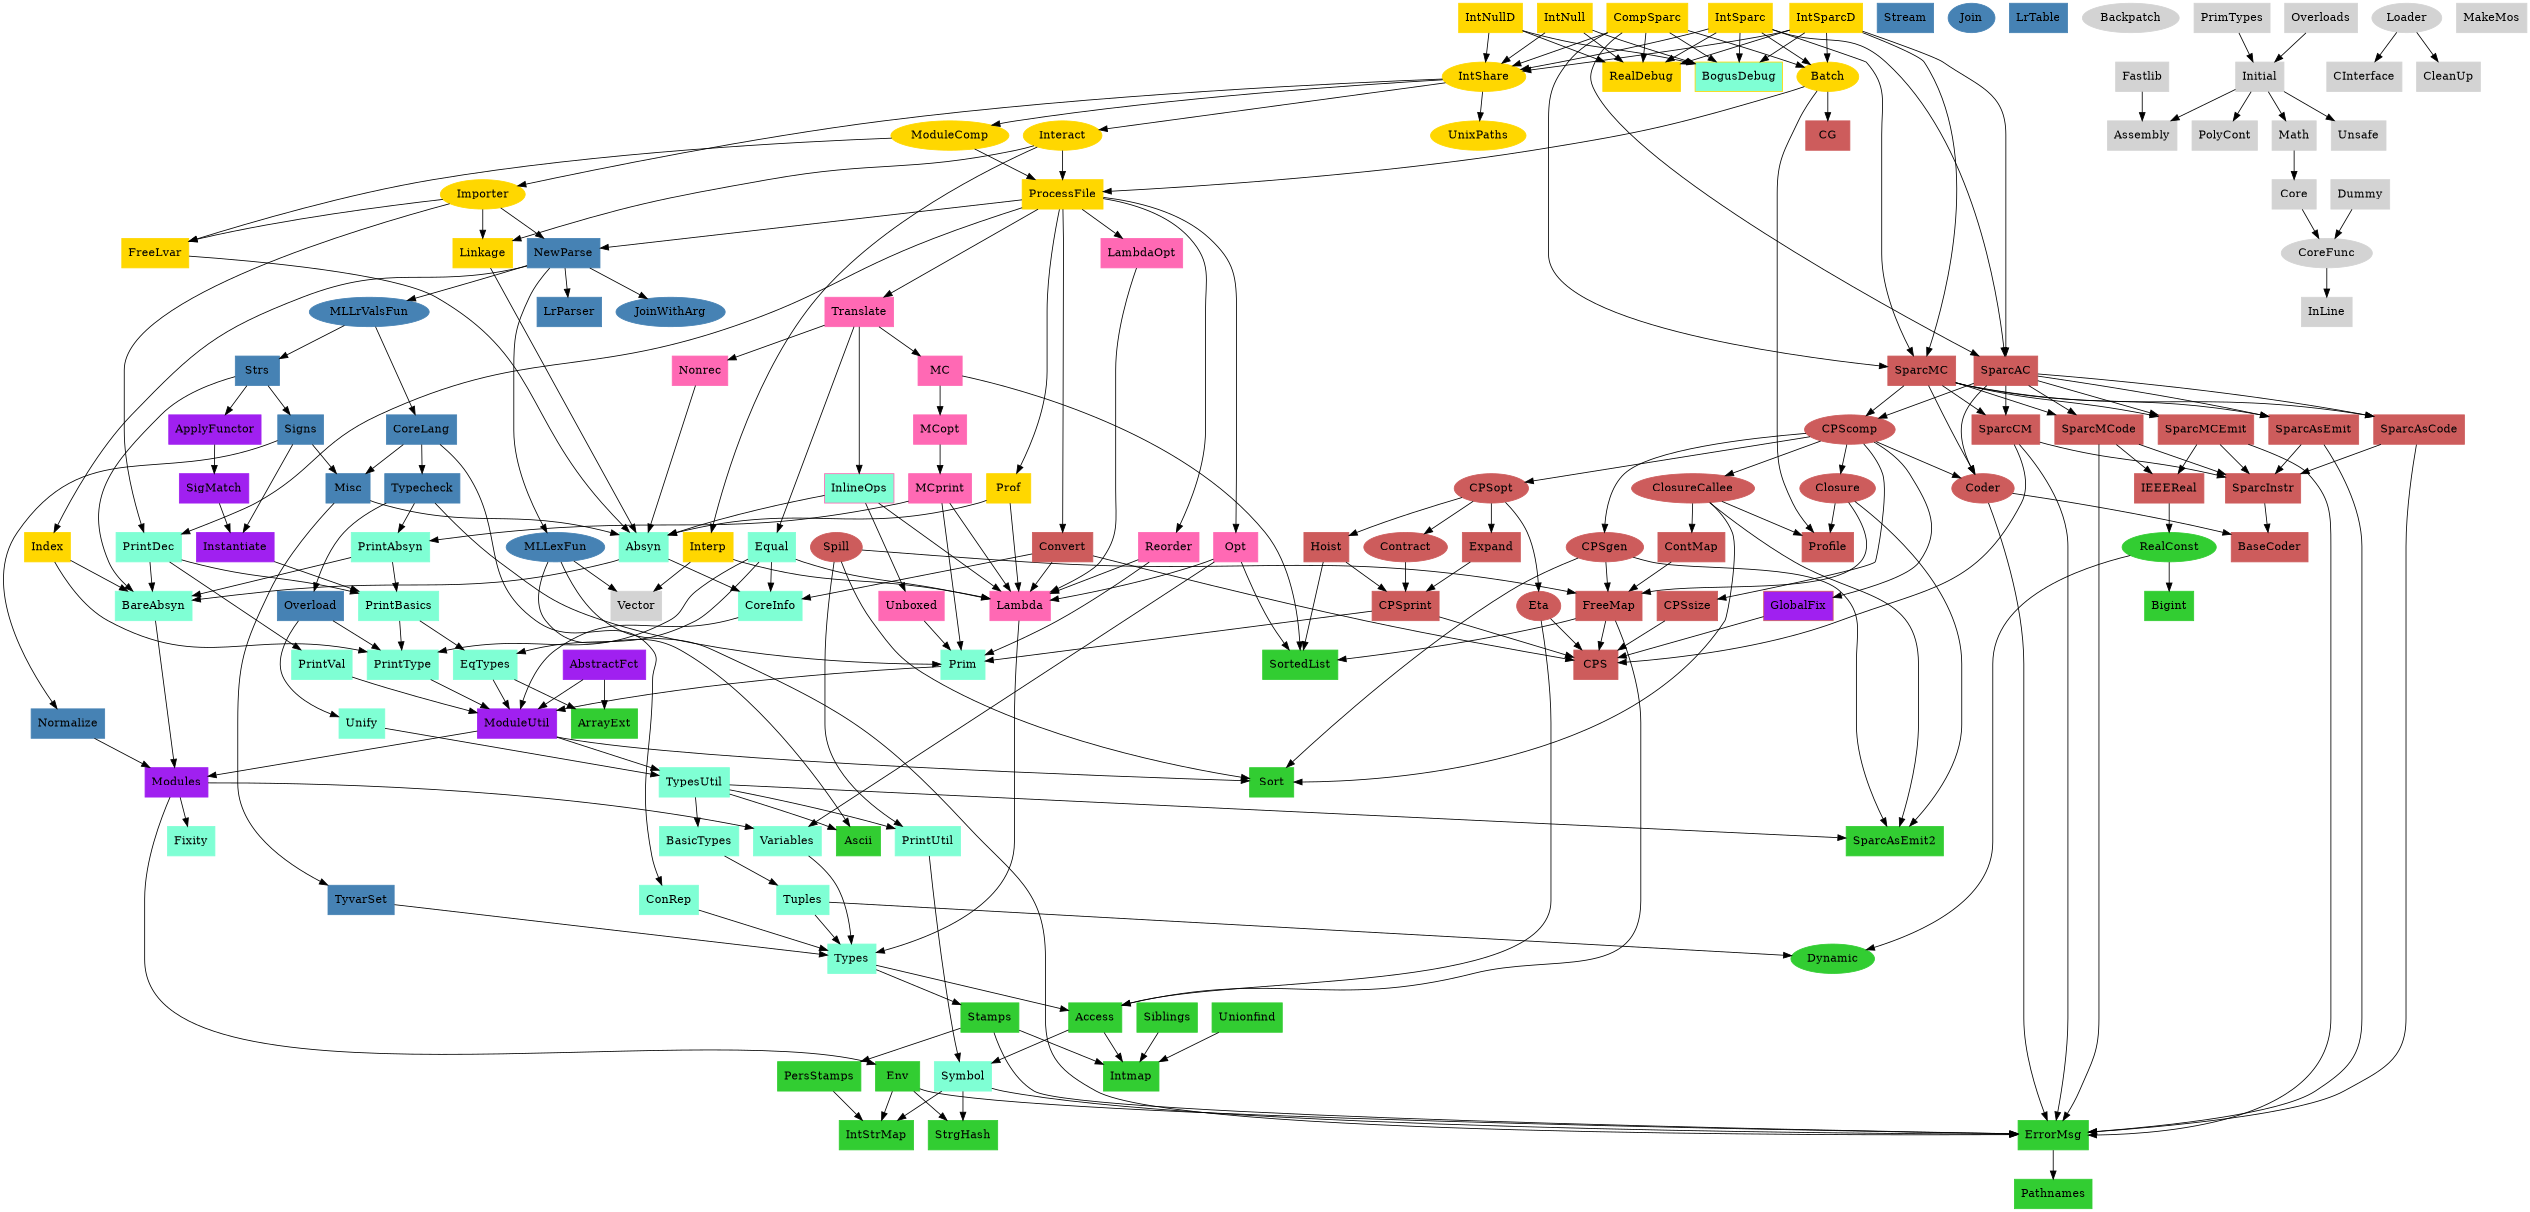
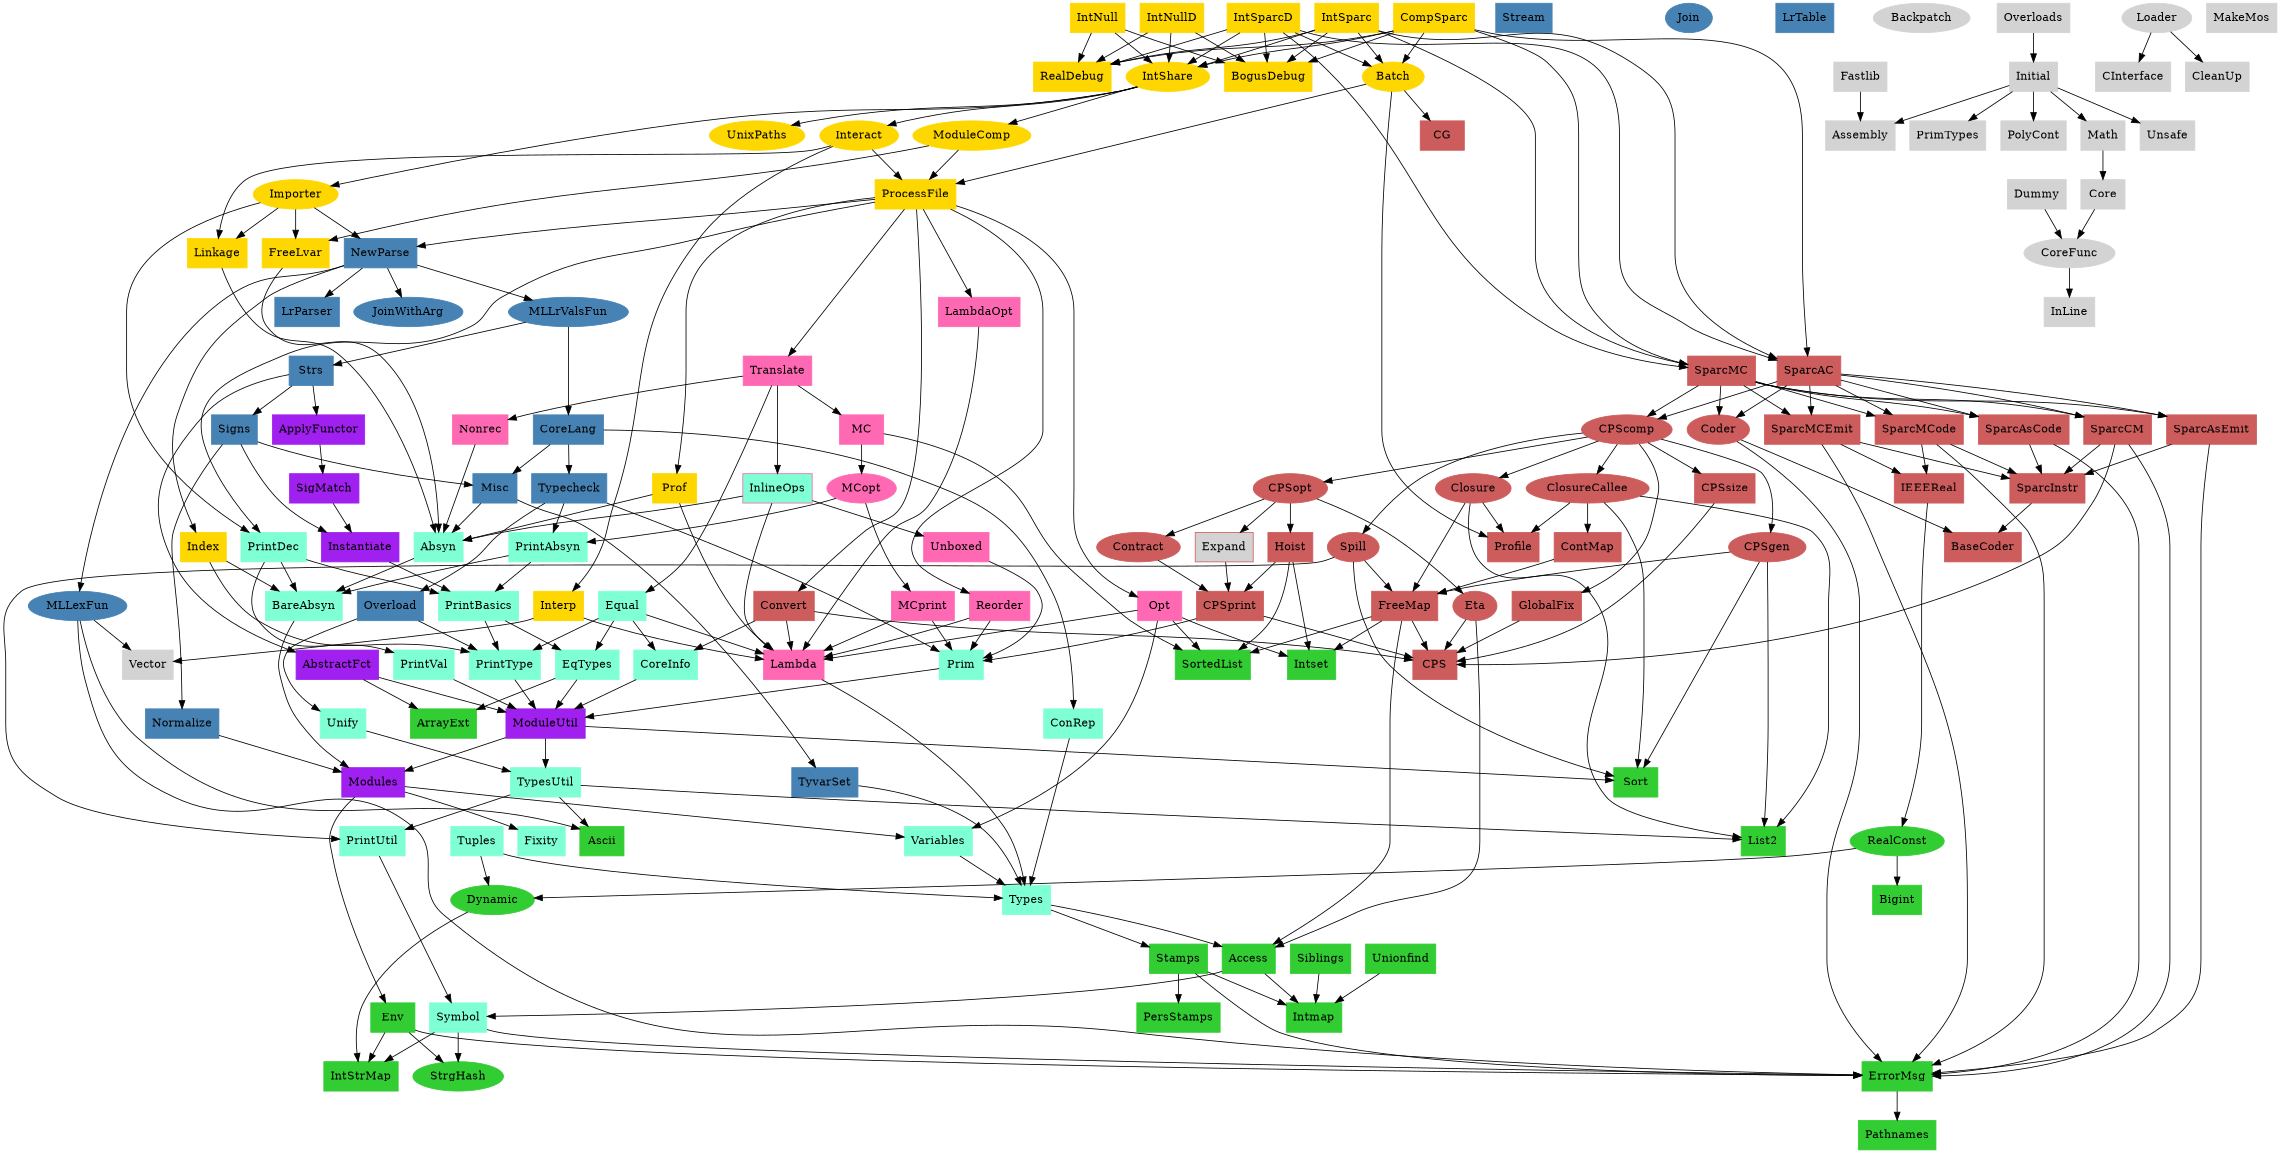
(2244, 44) -> (1994, 104)
(1739, 77) -> (1268, 77)
(940, 430) -> (862, 488)
(1915, 458) -> (1442, 467)
(118, 463) -> (159, 509)
(674, 525) -> (717, 524)
(1491, 547) -> (1224, 547)
(700, 573) -> none
(1798, 606) -> (1547, 606)
none -> (1312, 665)
(699, 841) -> none
(1895, 841) -> (1763, 841)
(845, 1103) -> (390, 967)
(963, 1135) -> (458, 1076)
